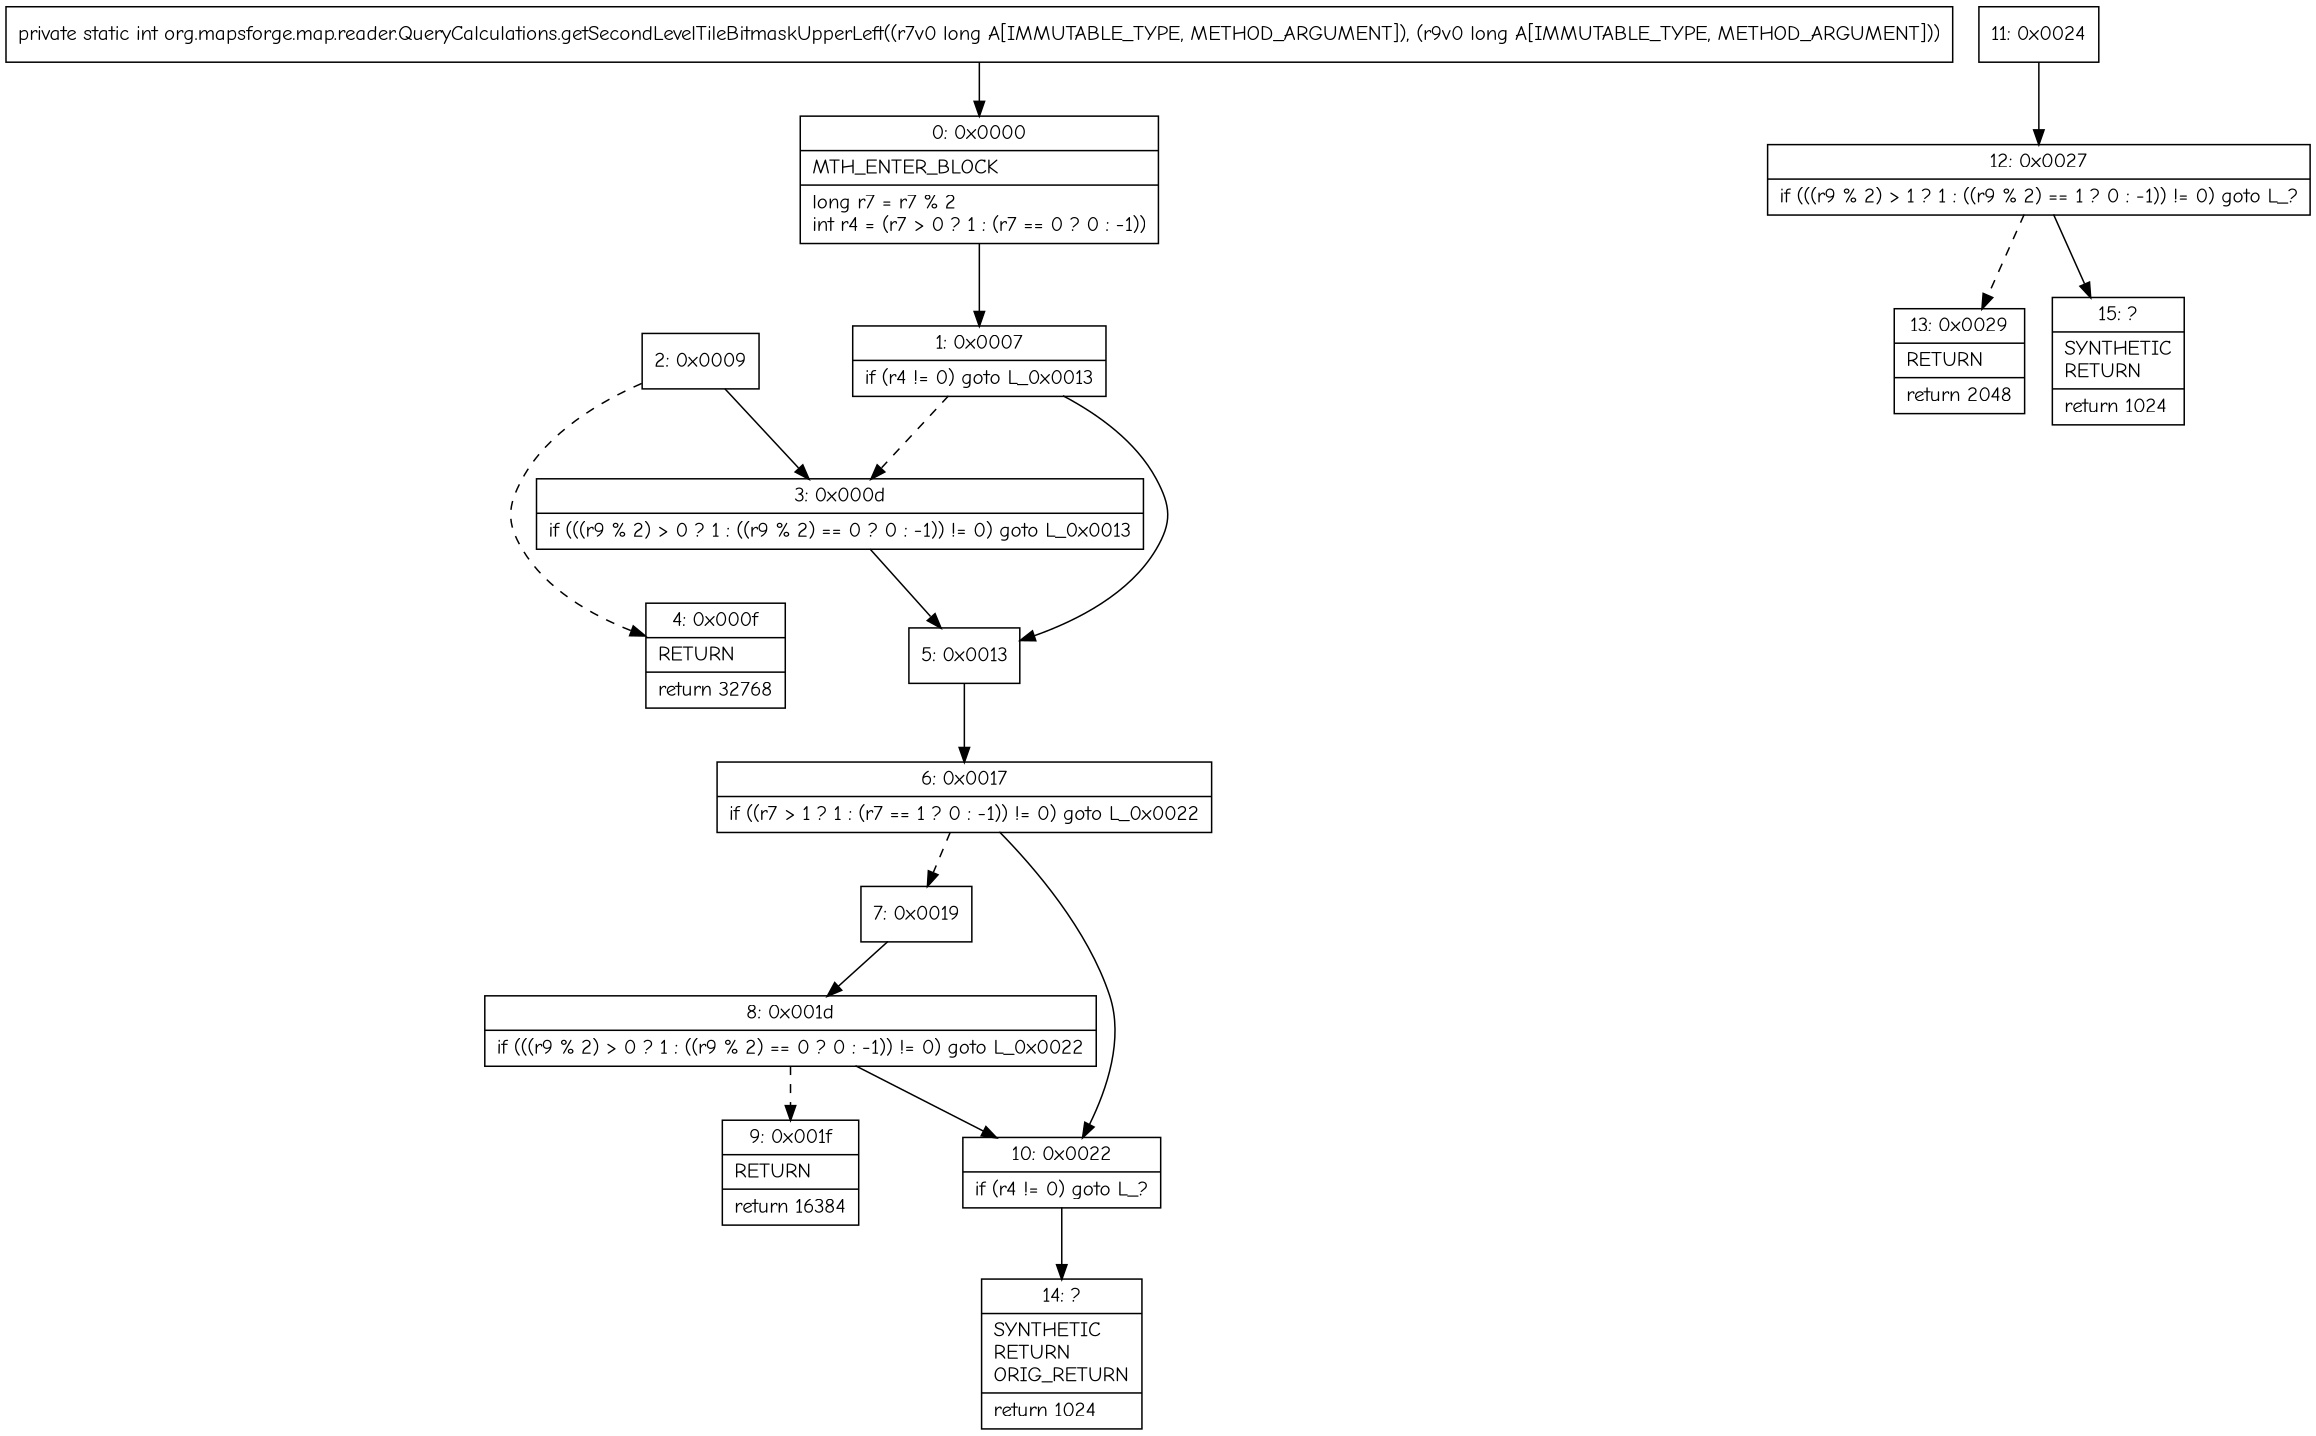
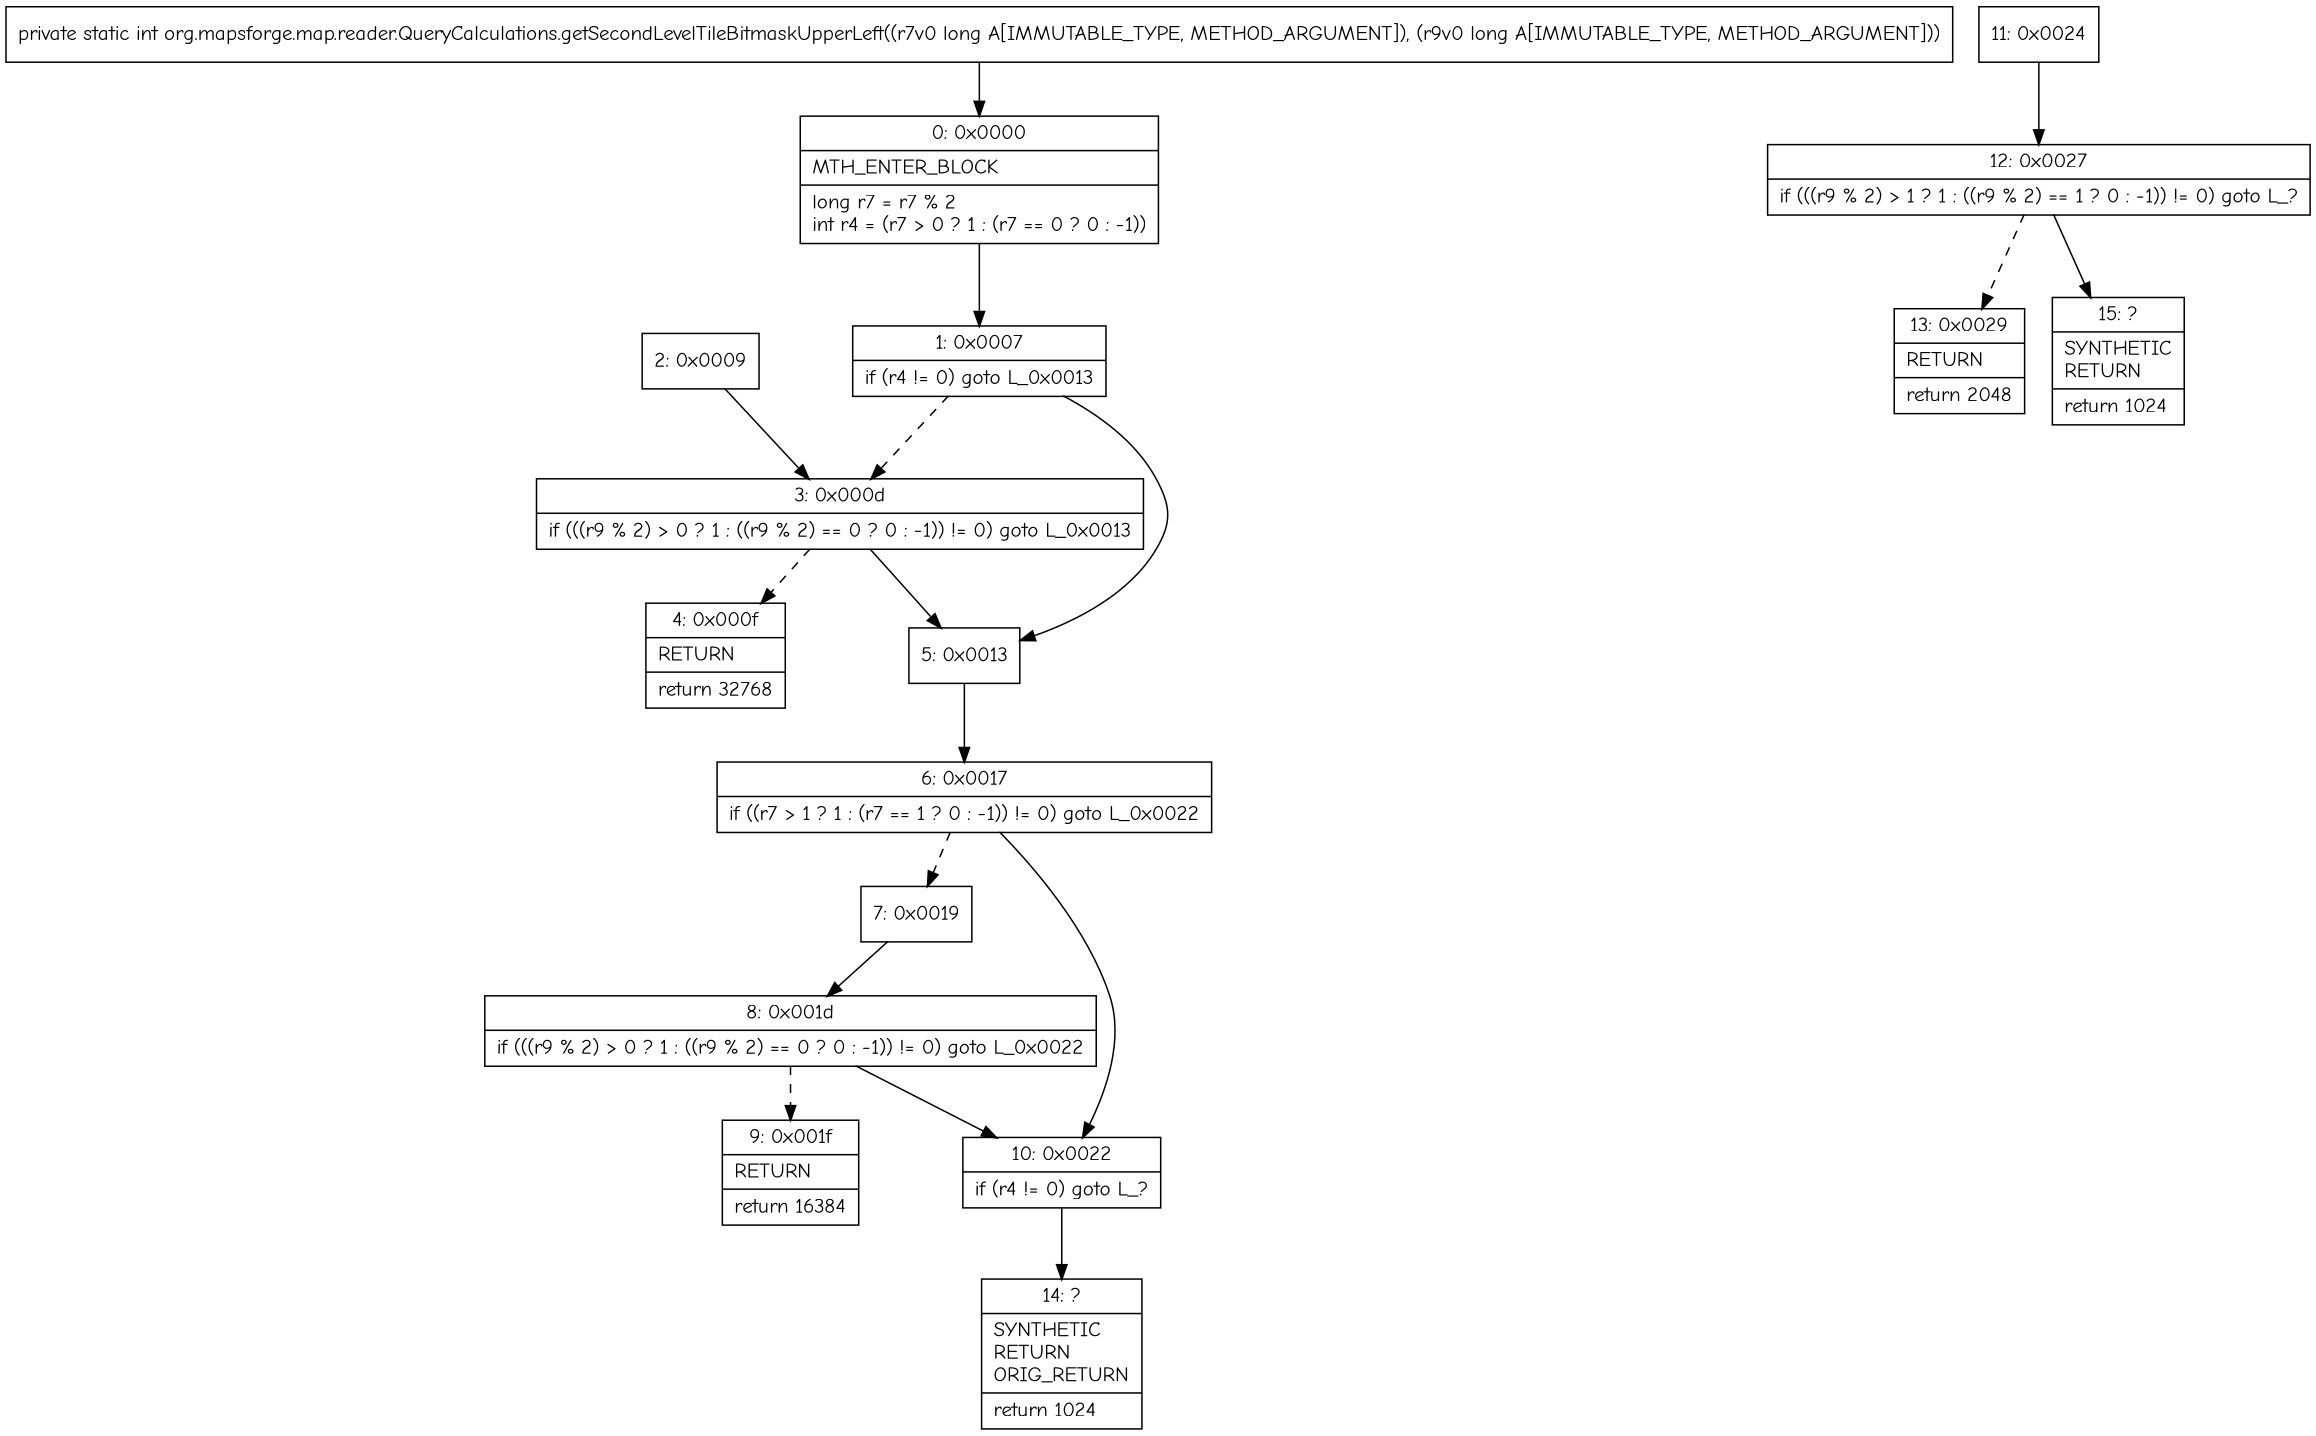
(512, 506) -> (790, 571)
